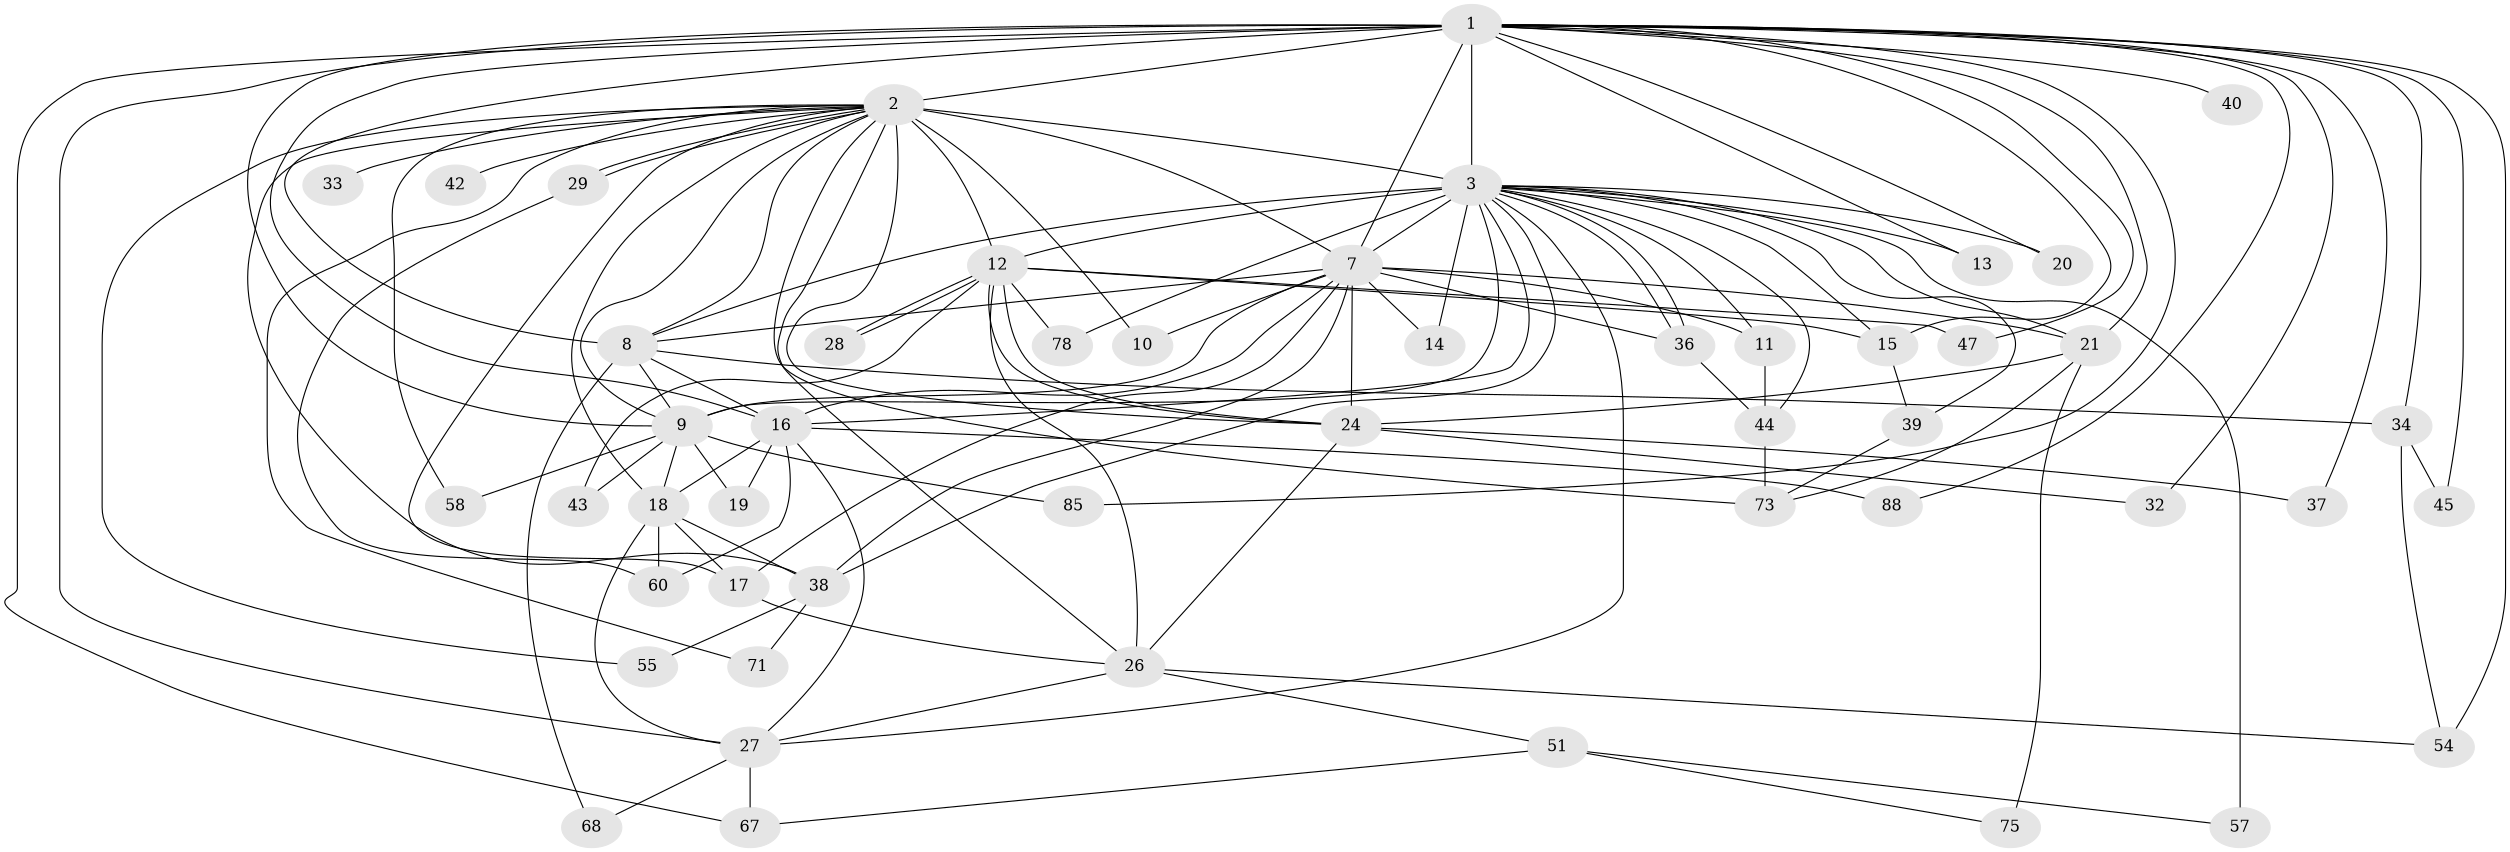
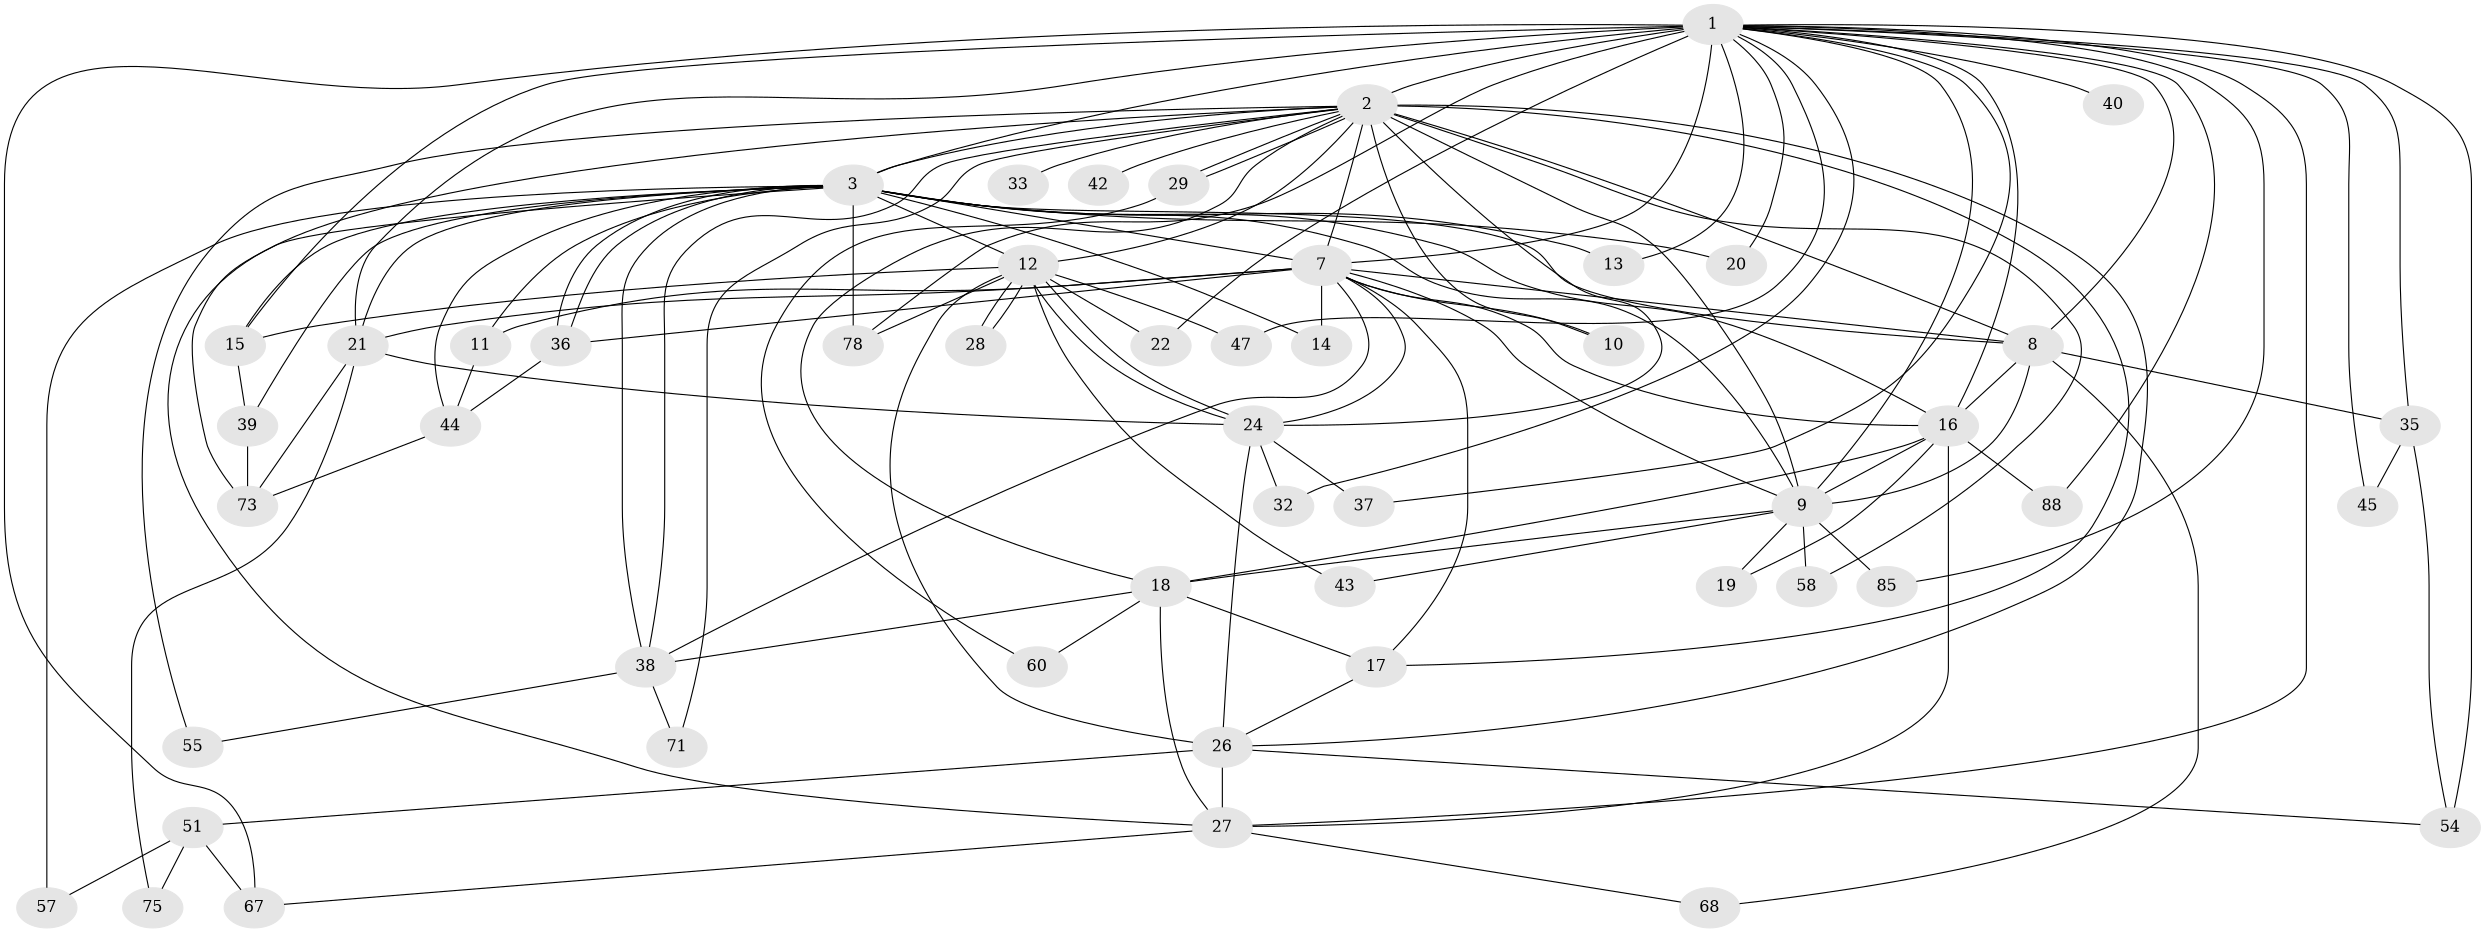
none -> (1299, 187)
none -> (1161, 346)
(2402, 426) -> (2410, 426)
(768, 533) -> (1875, 466)
